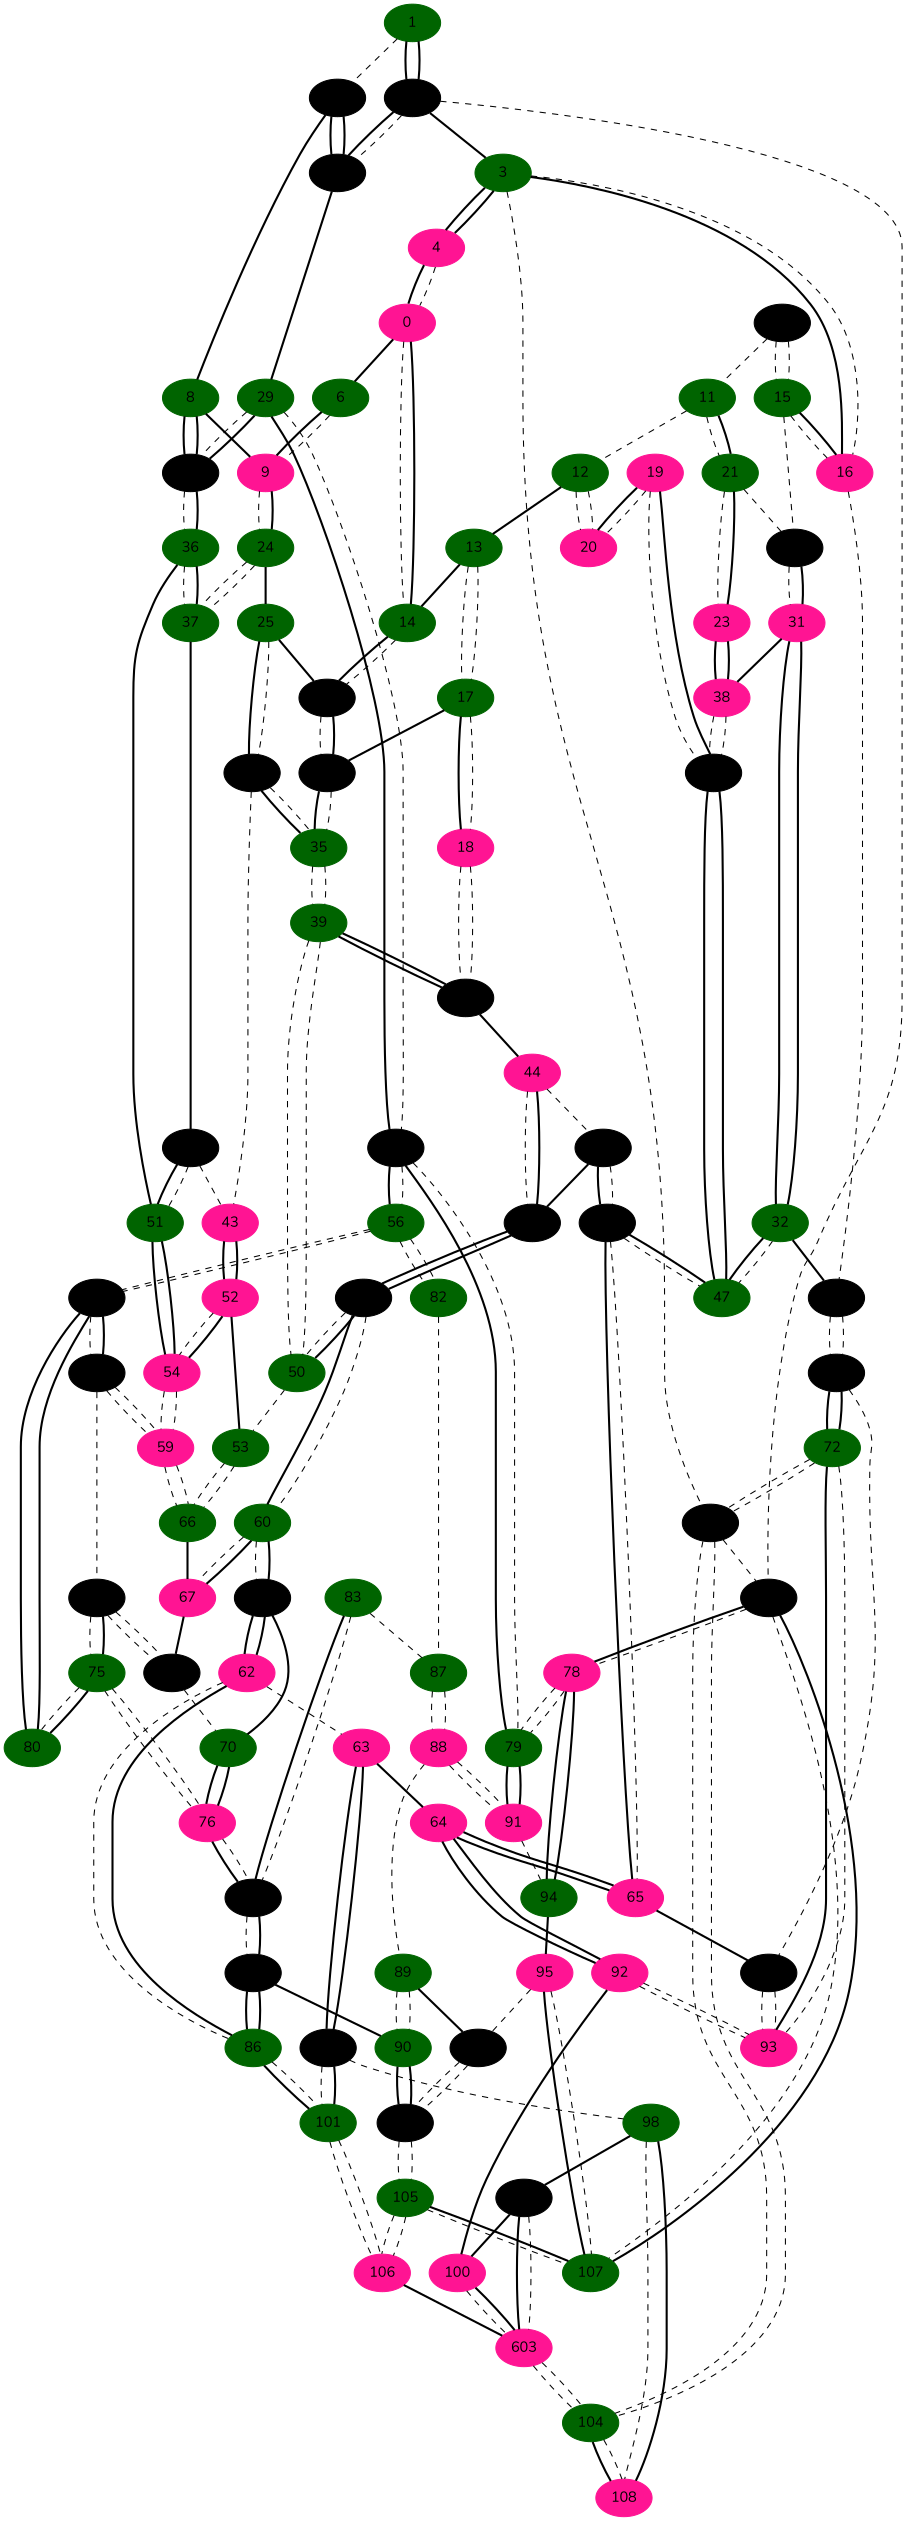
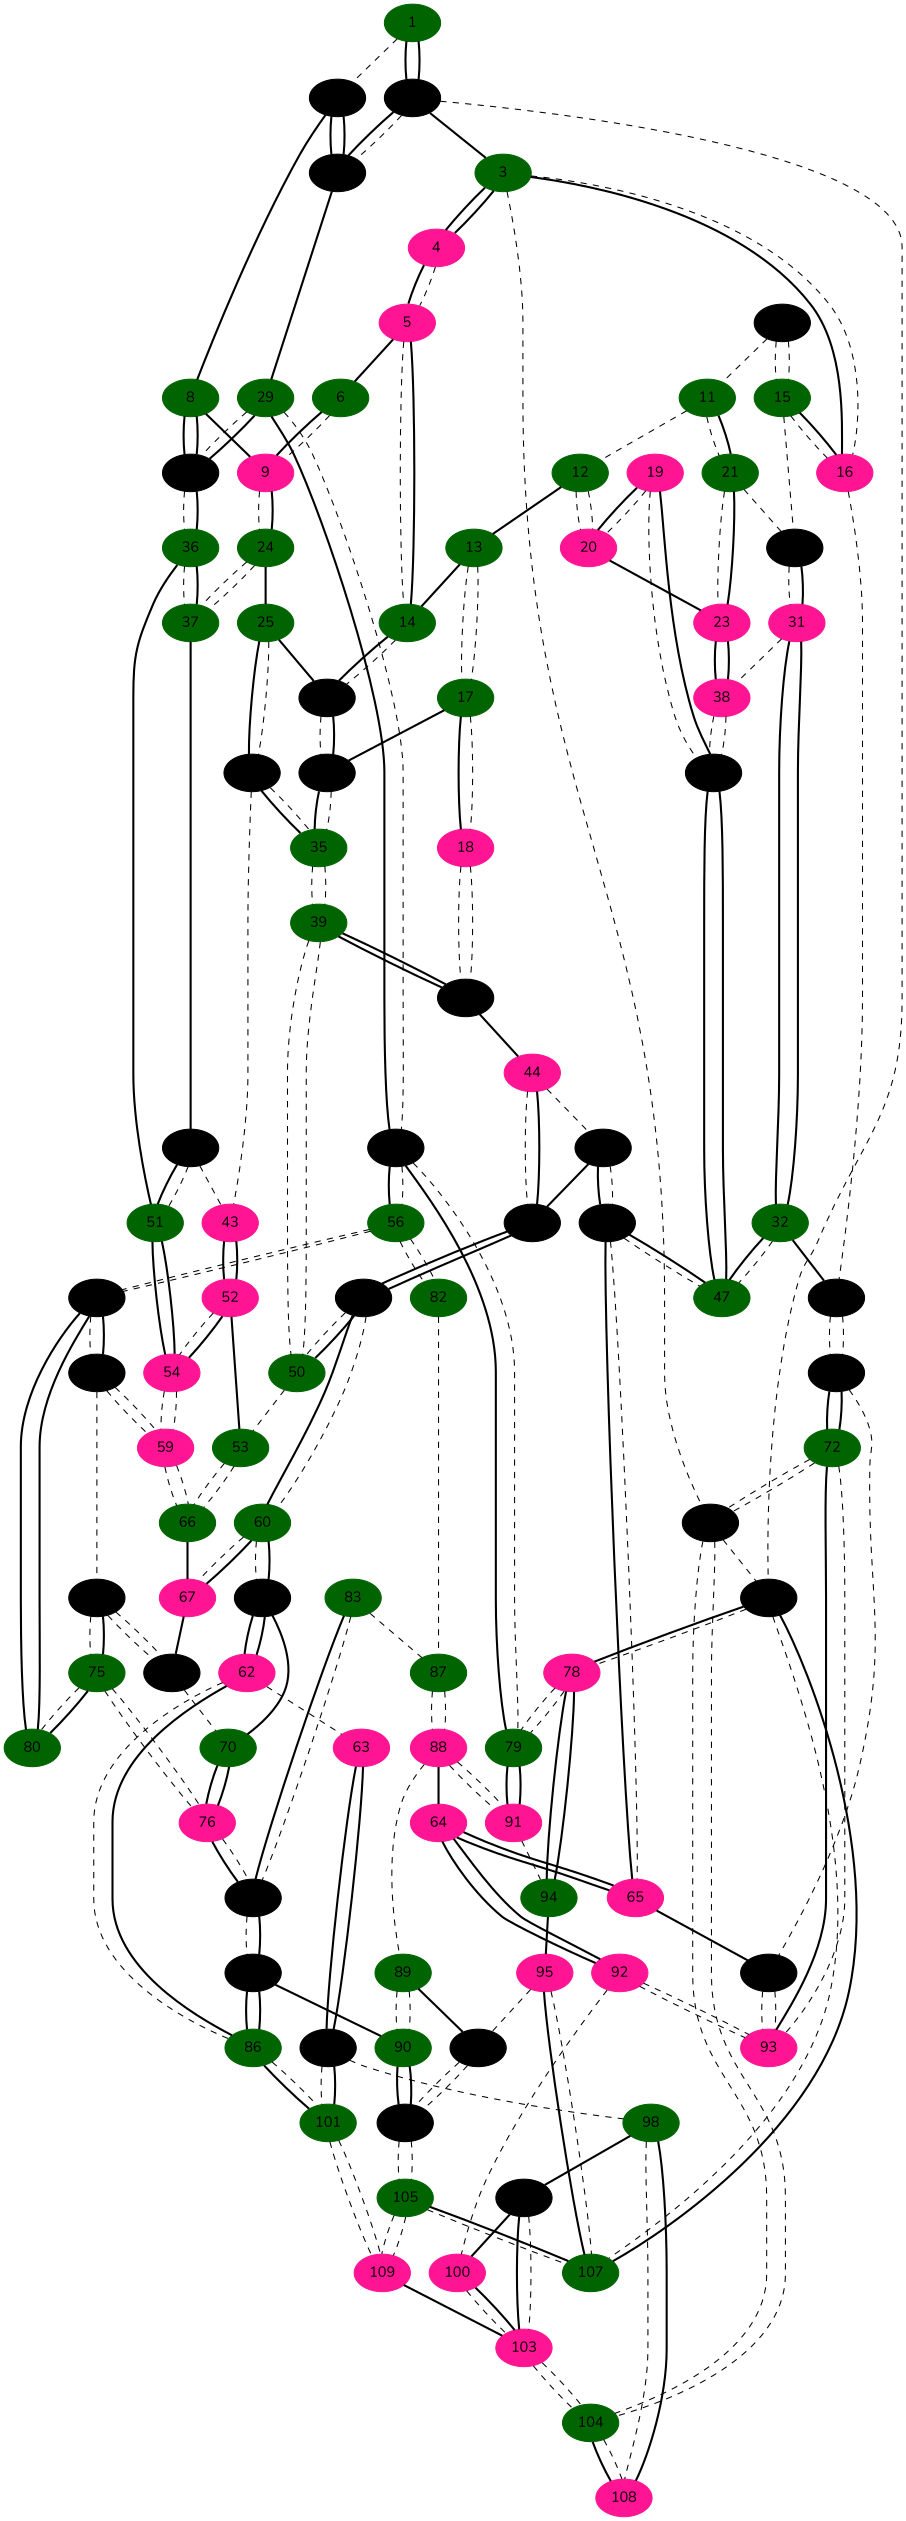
(407, 323) -> (407, 323)
none -> (660, 588)
(759, 660) -> (759, 660)
(400, 1785) -> (439, 1786)
(521, 2115) -> (521, 2115)
(382, 2273) -> (382, 2273)
(524, 2348) -> (524, 2348)
